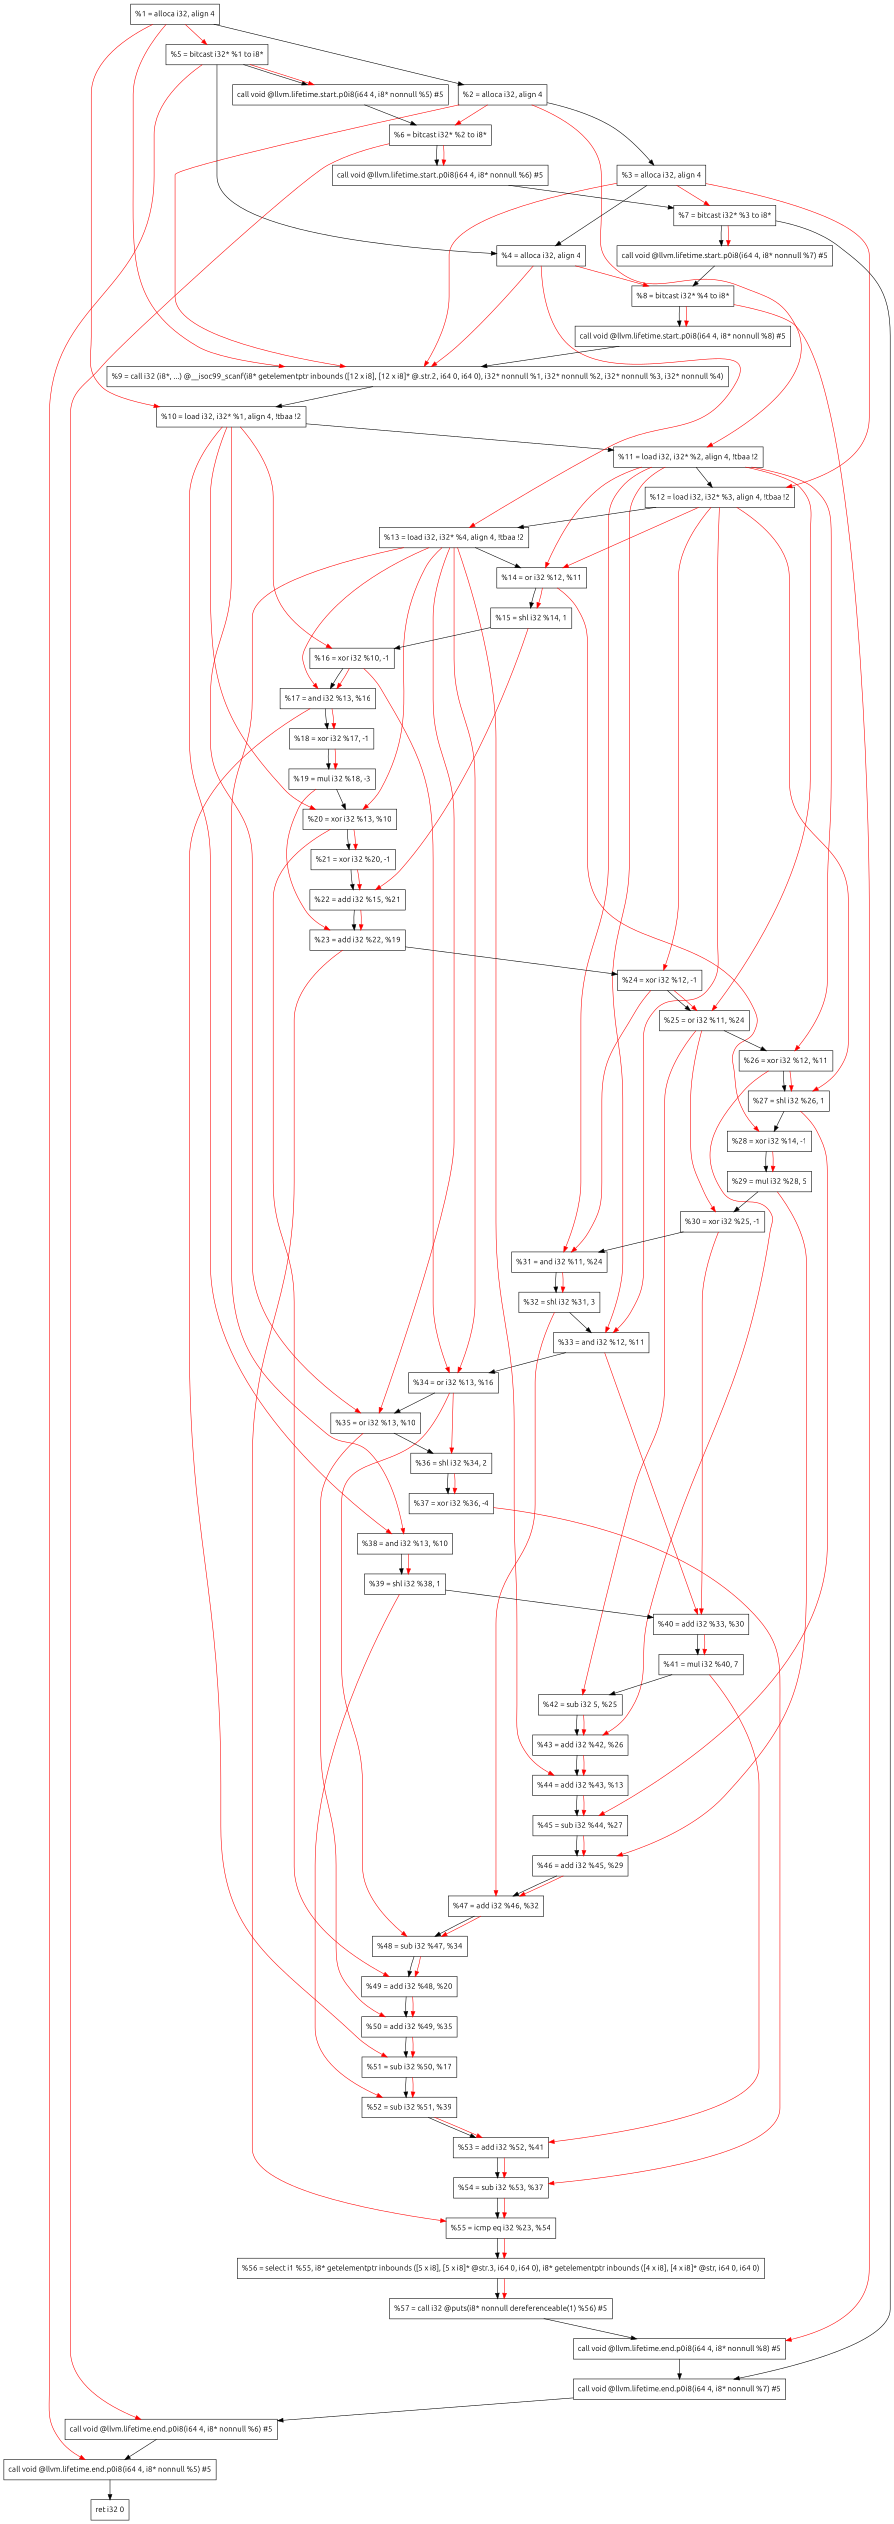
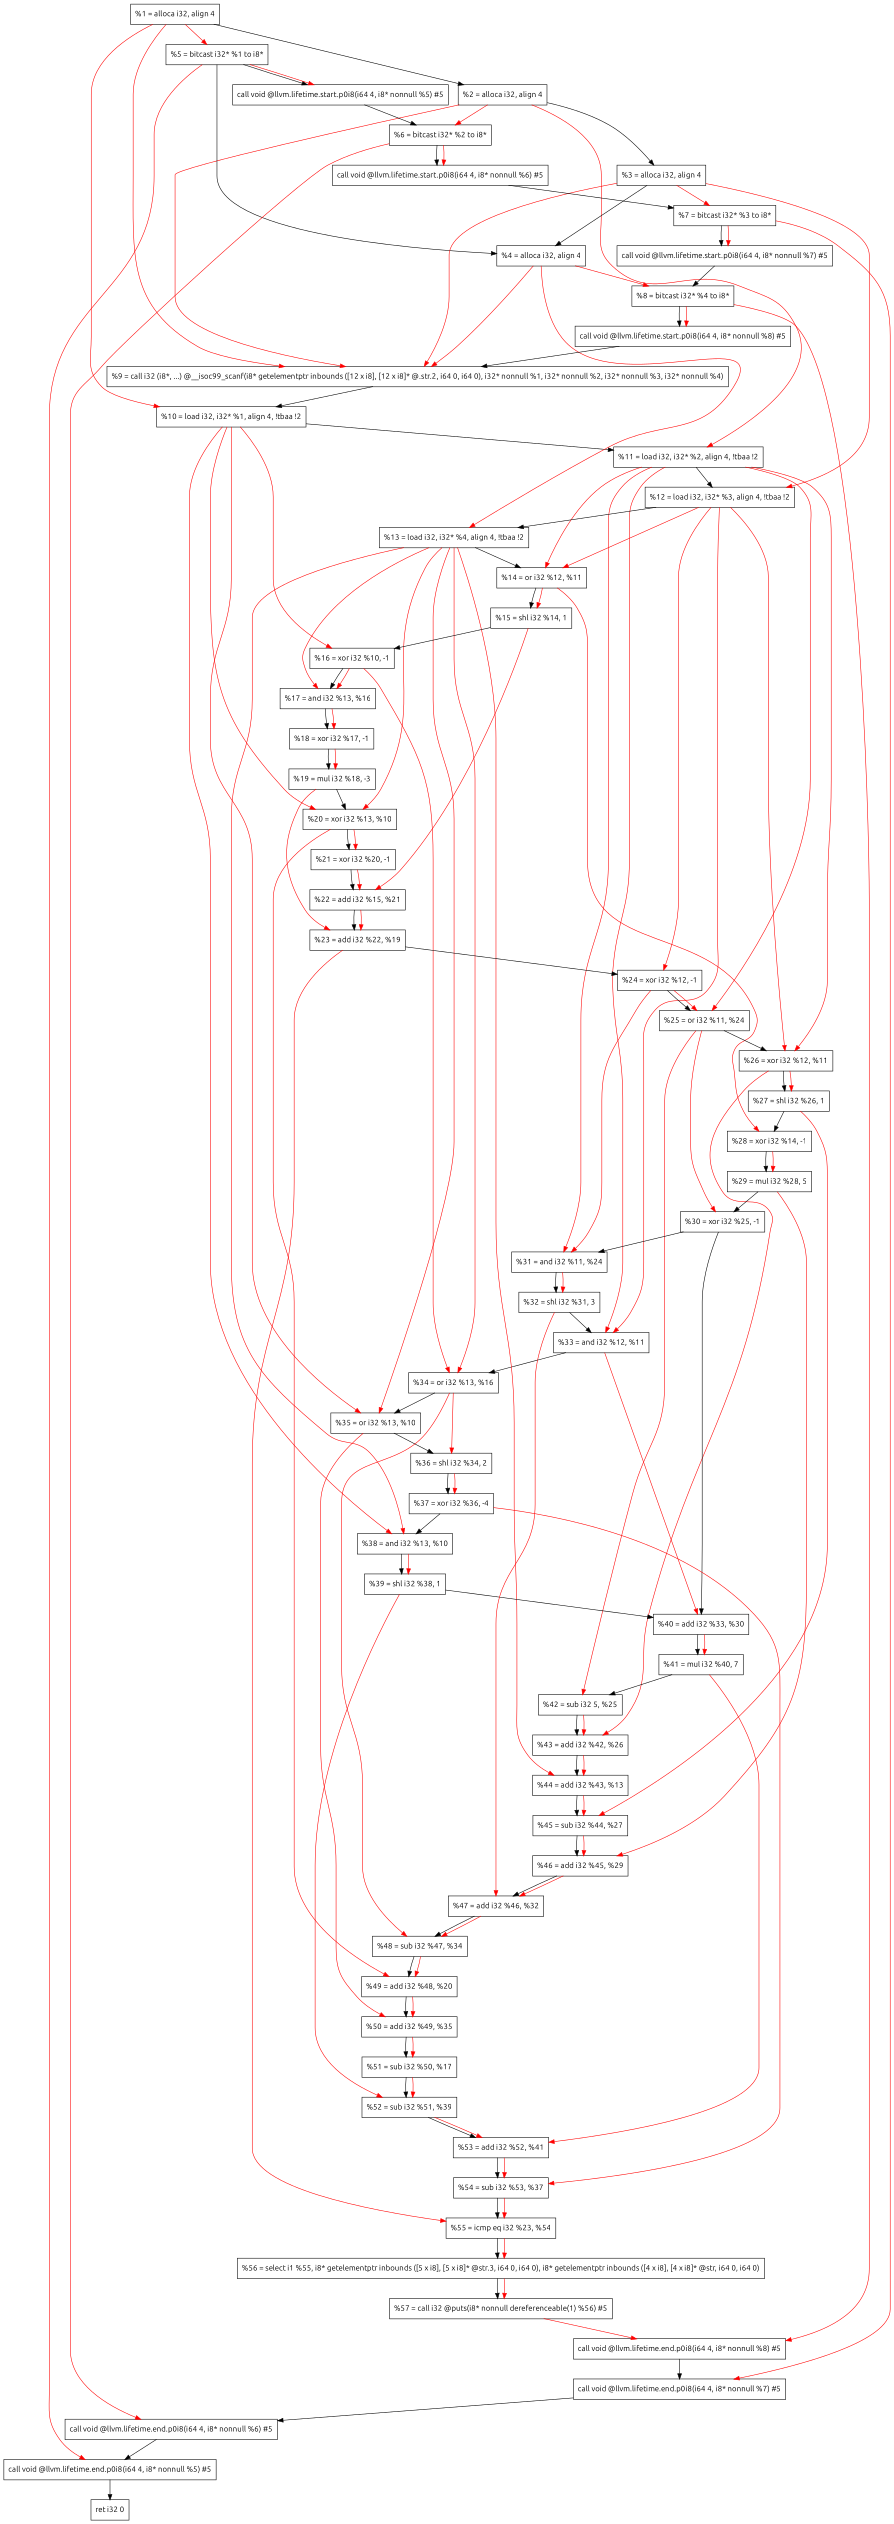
(793, 802) -> (768, 771)
(890, 1320) -> (890, 1320)
(190, 1389) -> none
(702, 1419) -> (702, 1419)
none -> (430, 1522)
(587, 2328) -> (587, 2328)
